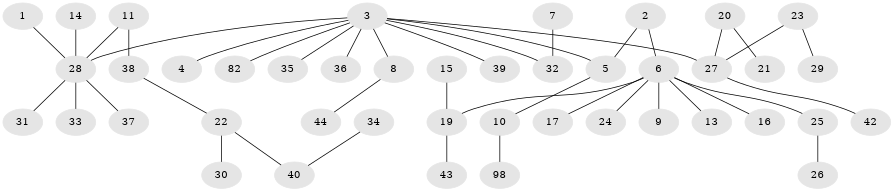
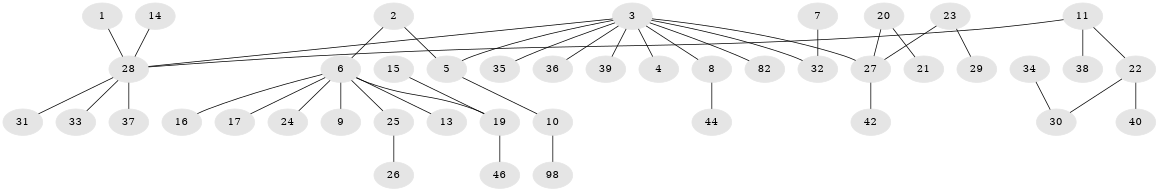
(175, 96) -> (1109, 43)
(334, 149) -> (1043, 96)
(447, 175) -> (500, 175)
